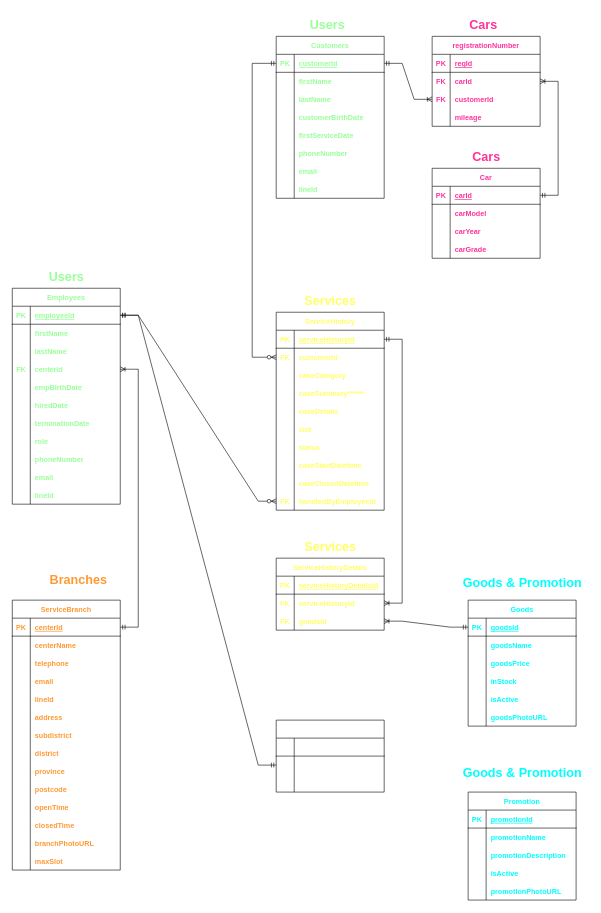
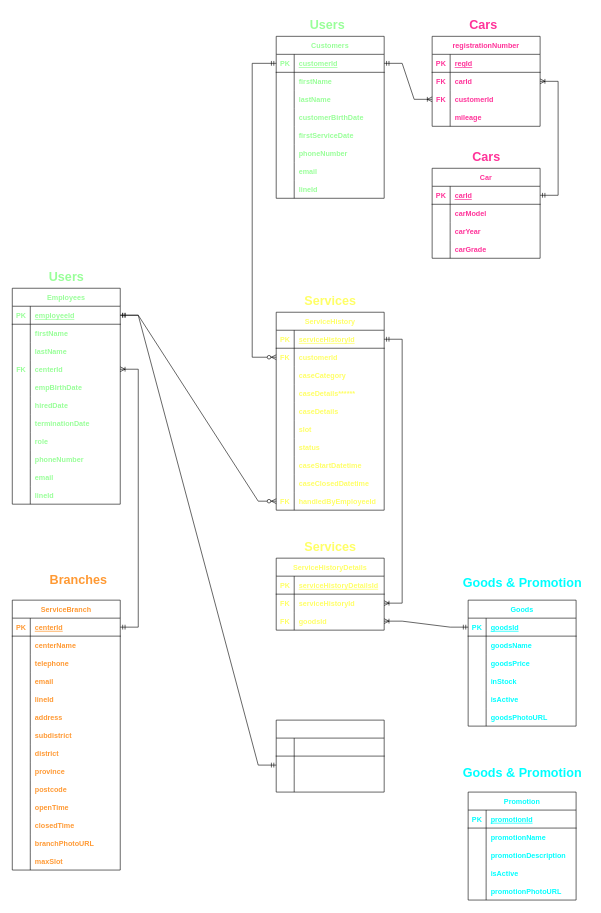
(333, 394) -> (331, 394)
